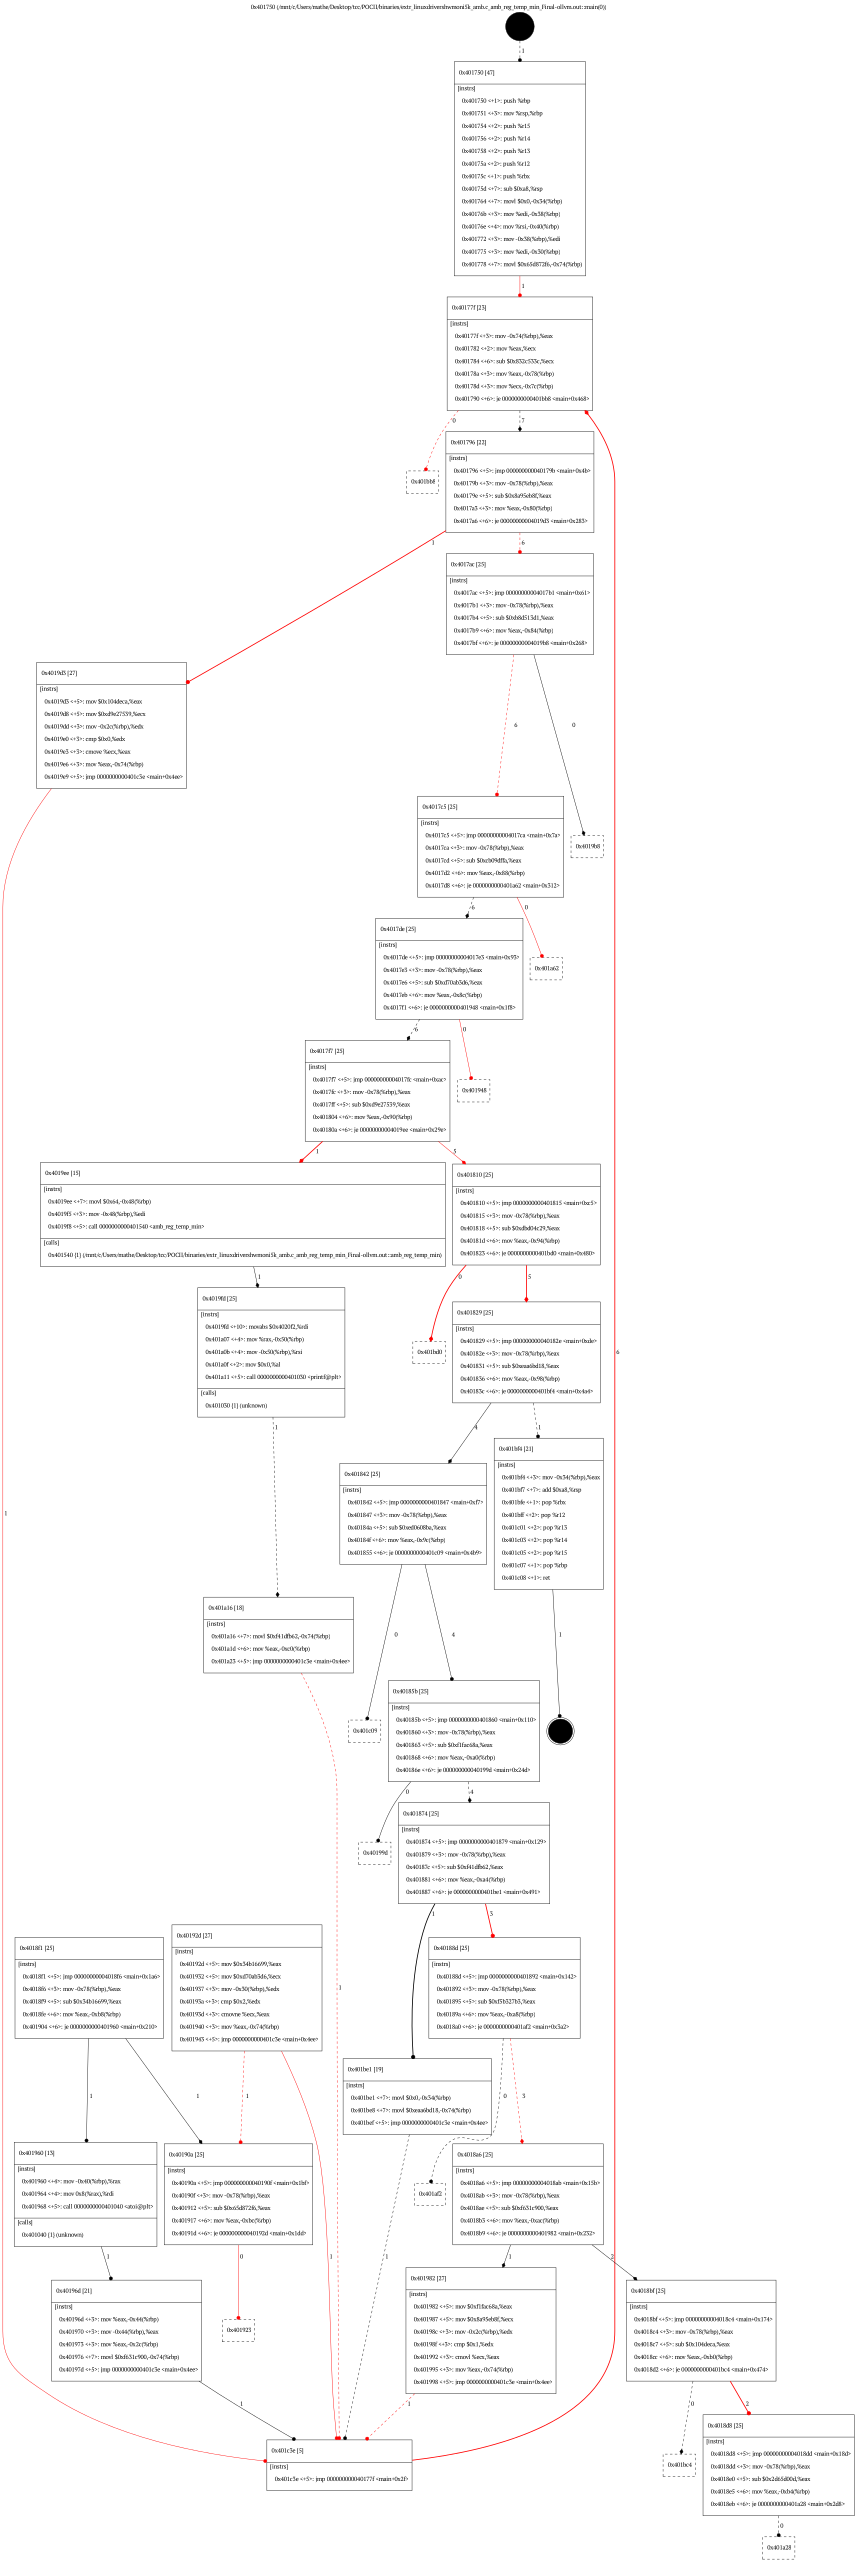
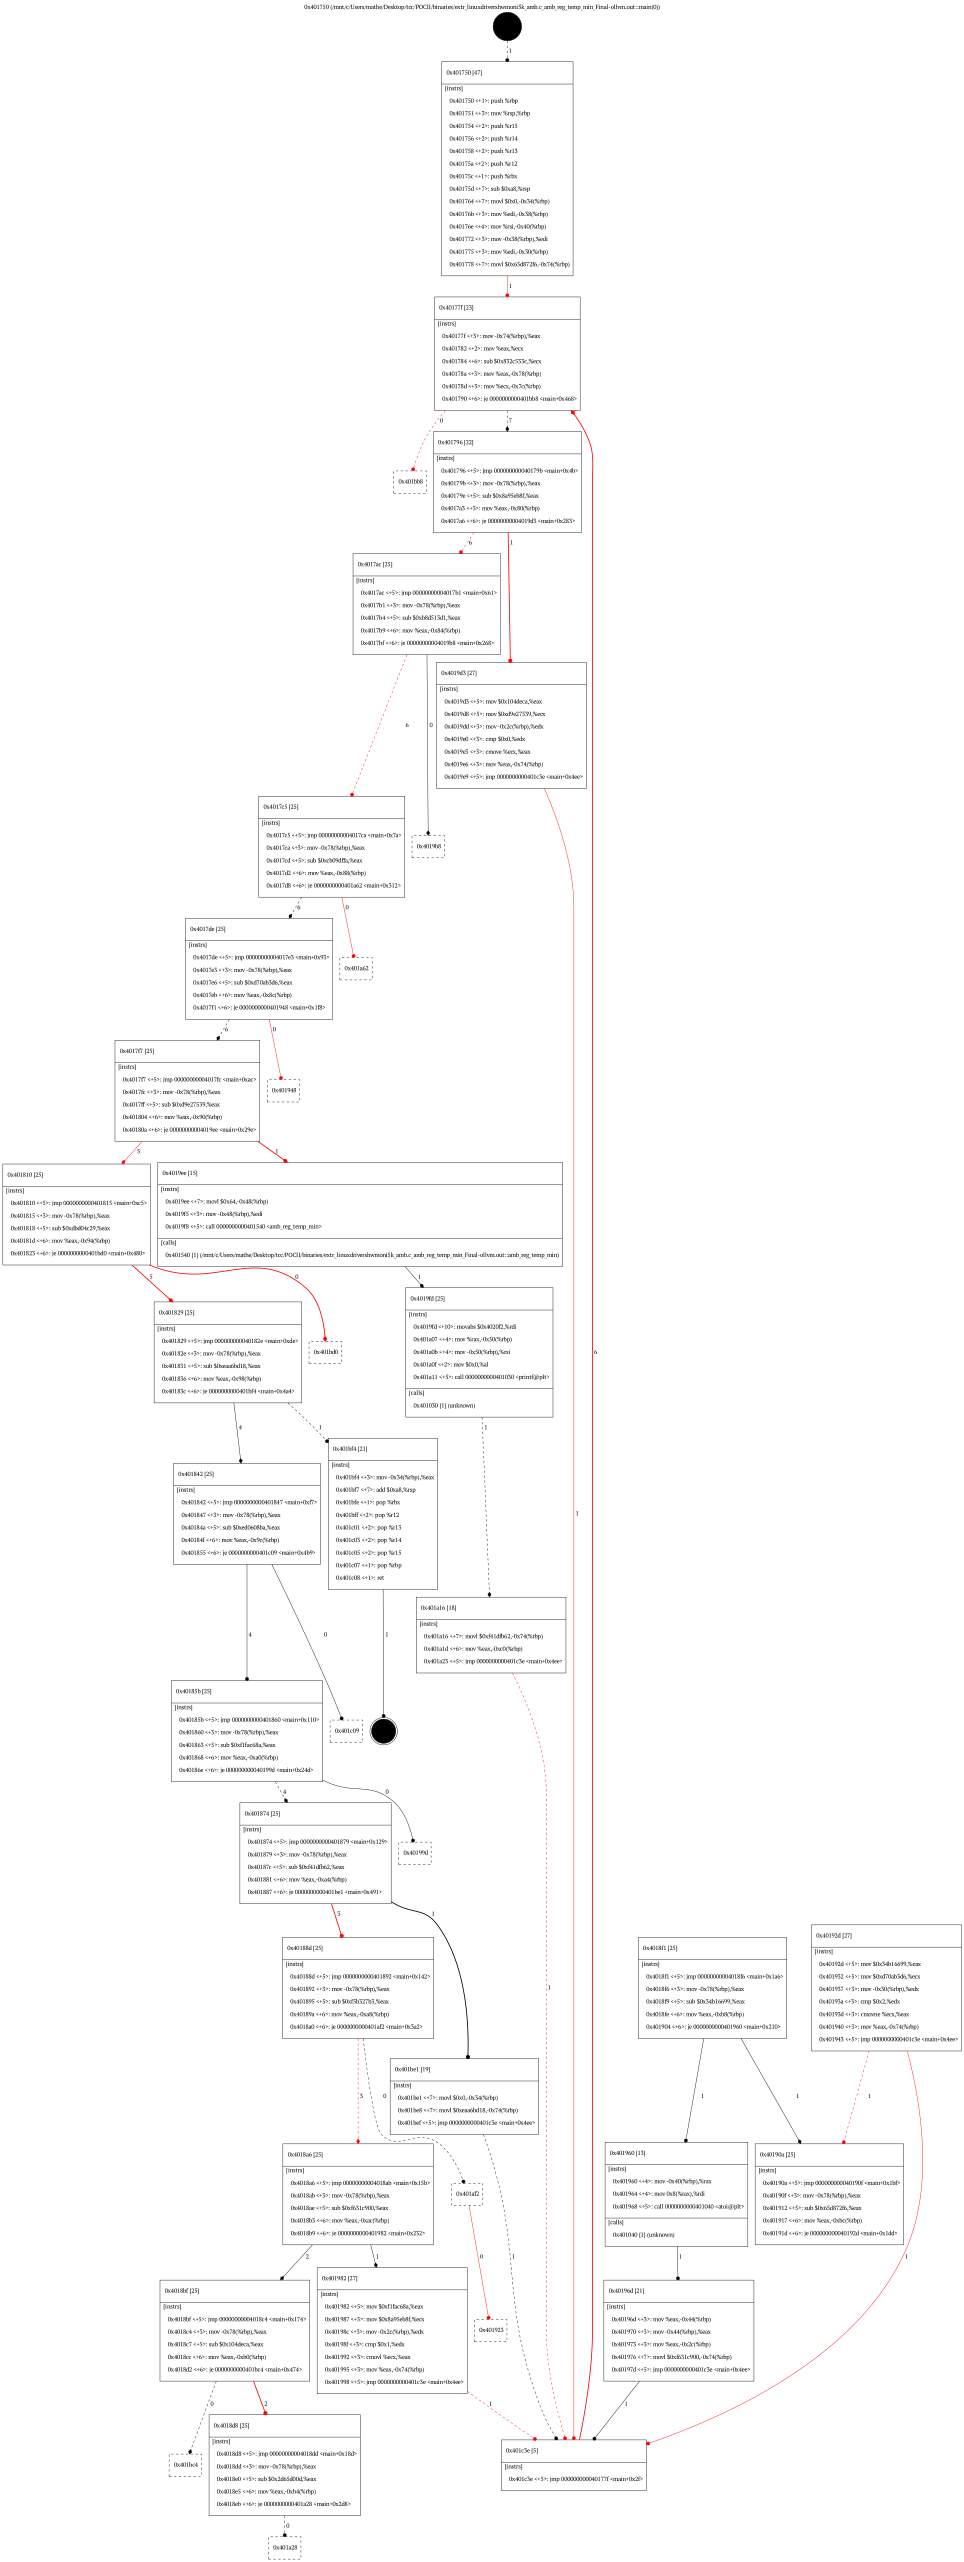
(238, 2281) -> (479, 2261)
